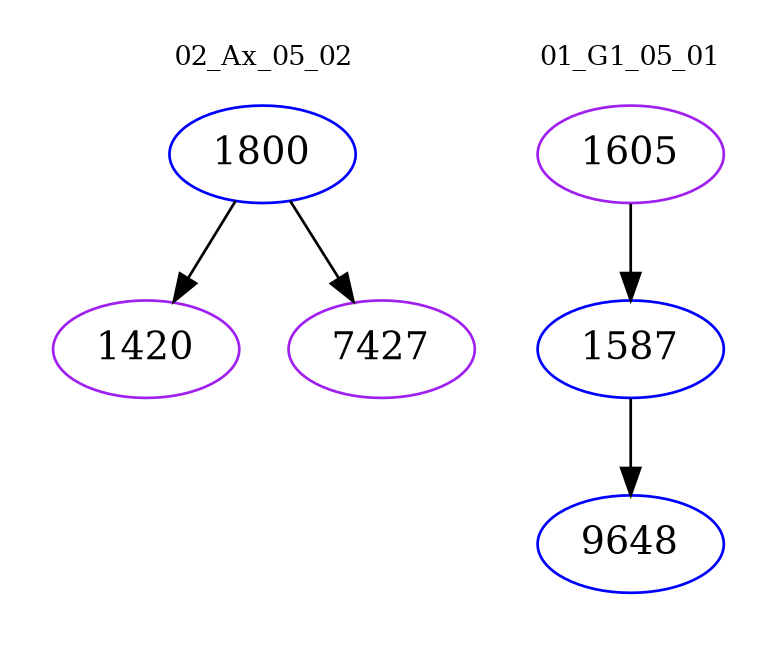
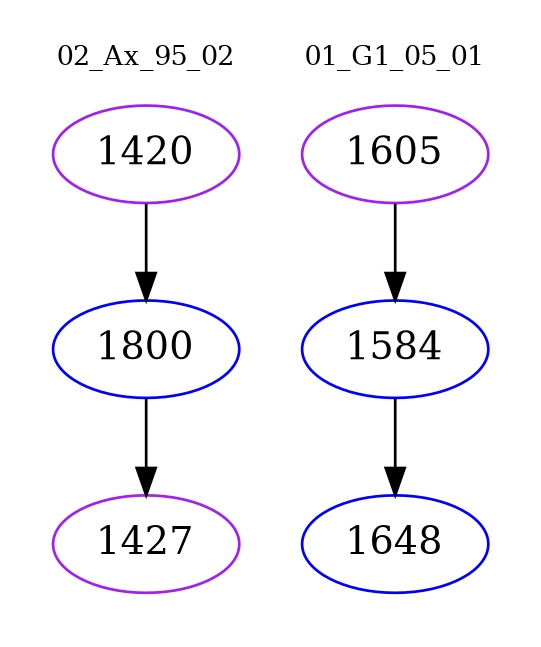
(264, 58) -> (146, 58)
(212, 239) -> (146, 238)
(382, 349) -> (146, 544)
(631, 349) -> (395, 349)
(631, 544) -> (395, 544)
